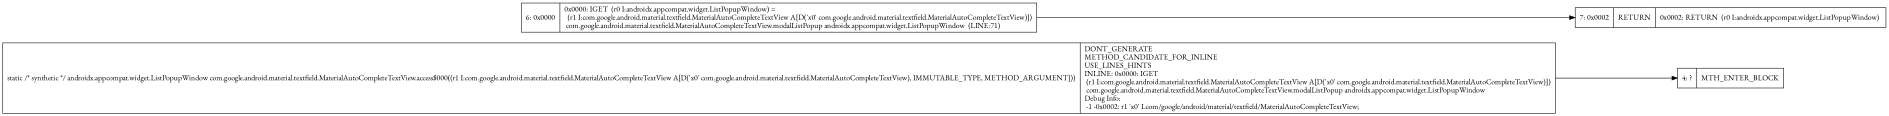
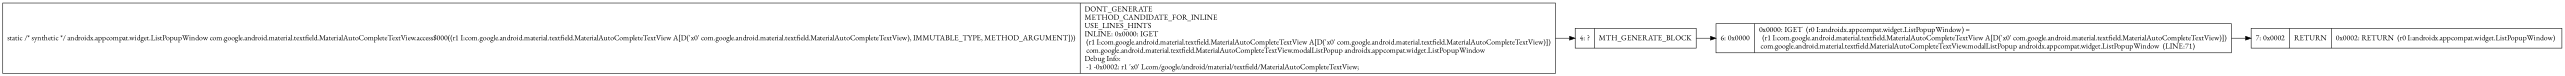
none -> (1703, 38)
(1740, 78) -> (1645, 38)
